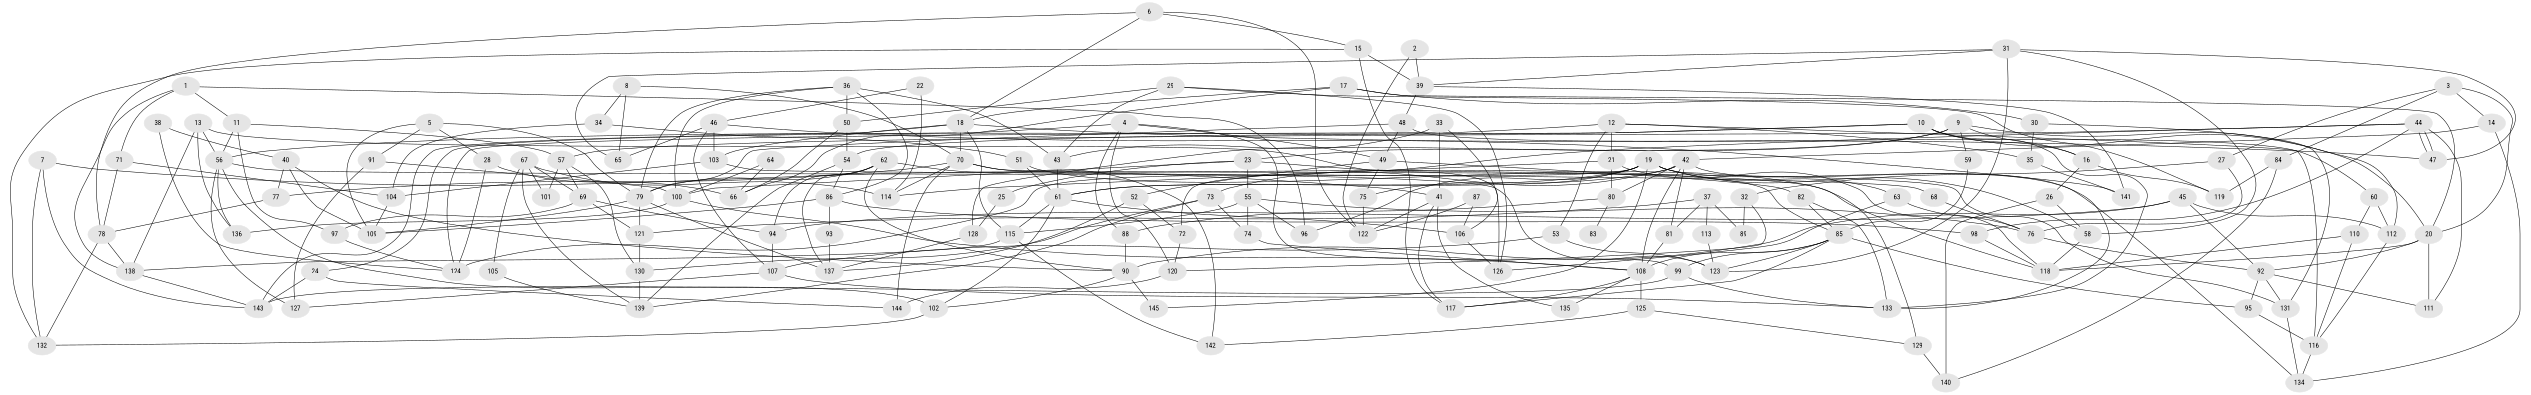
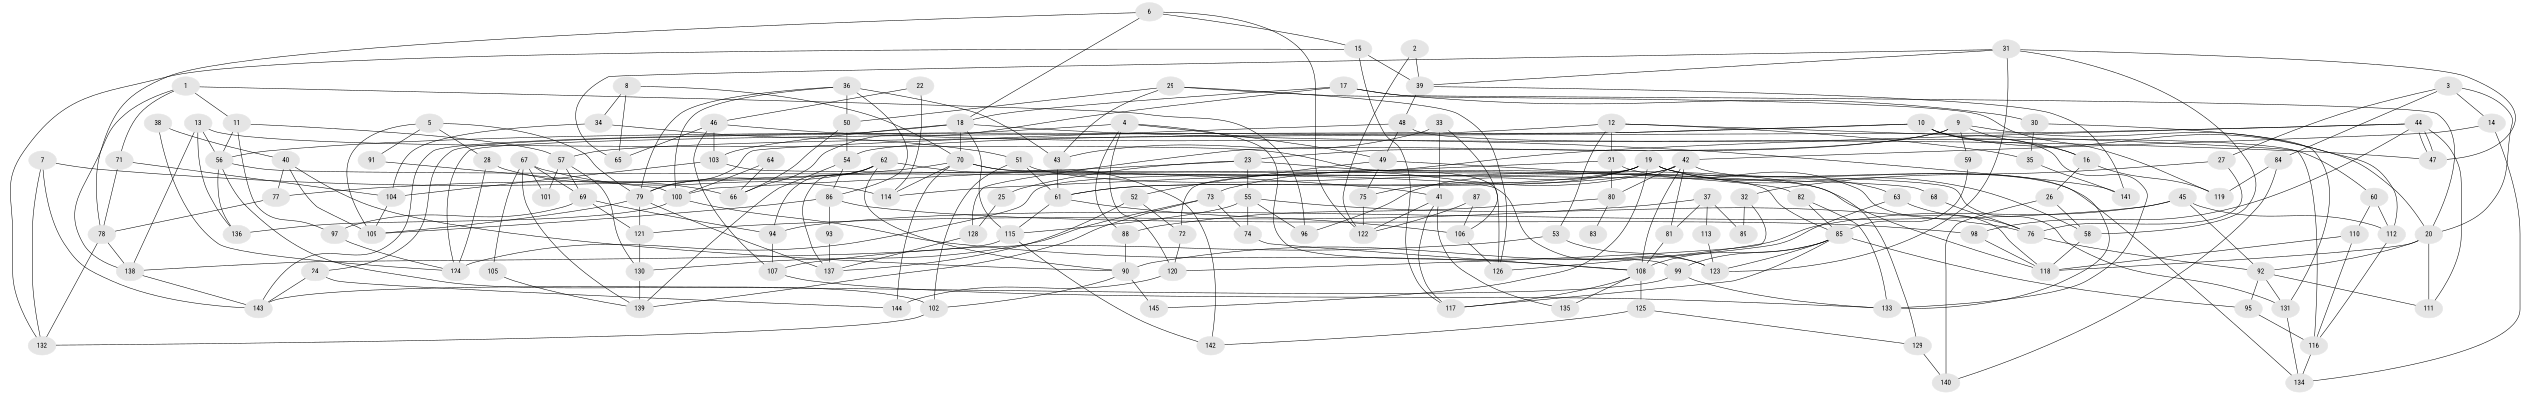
(1007, 263) -> (949, 228)
(296, 309) -> none
